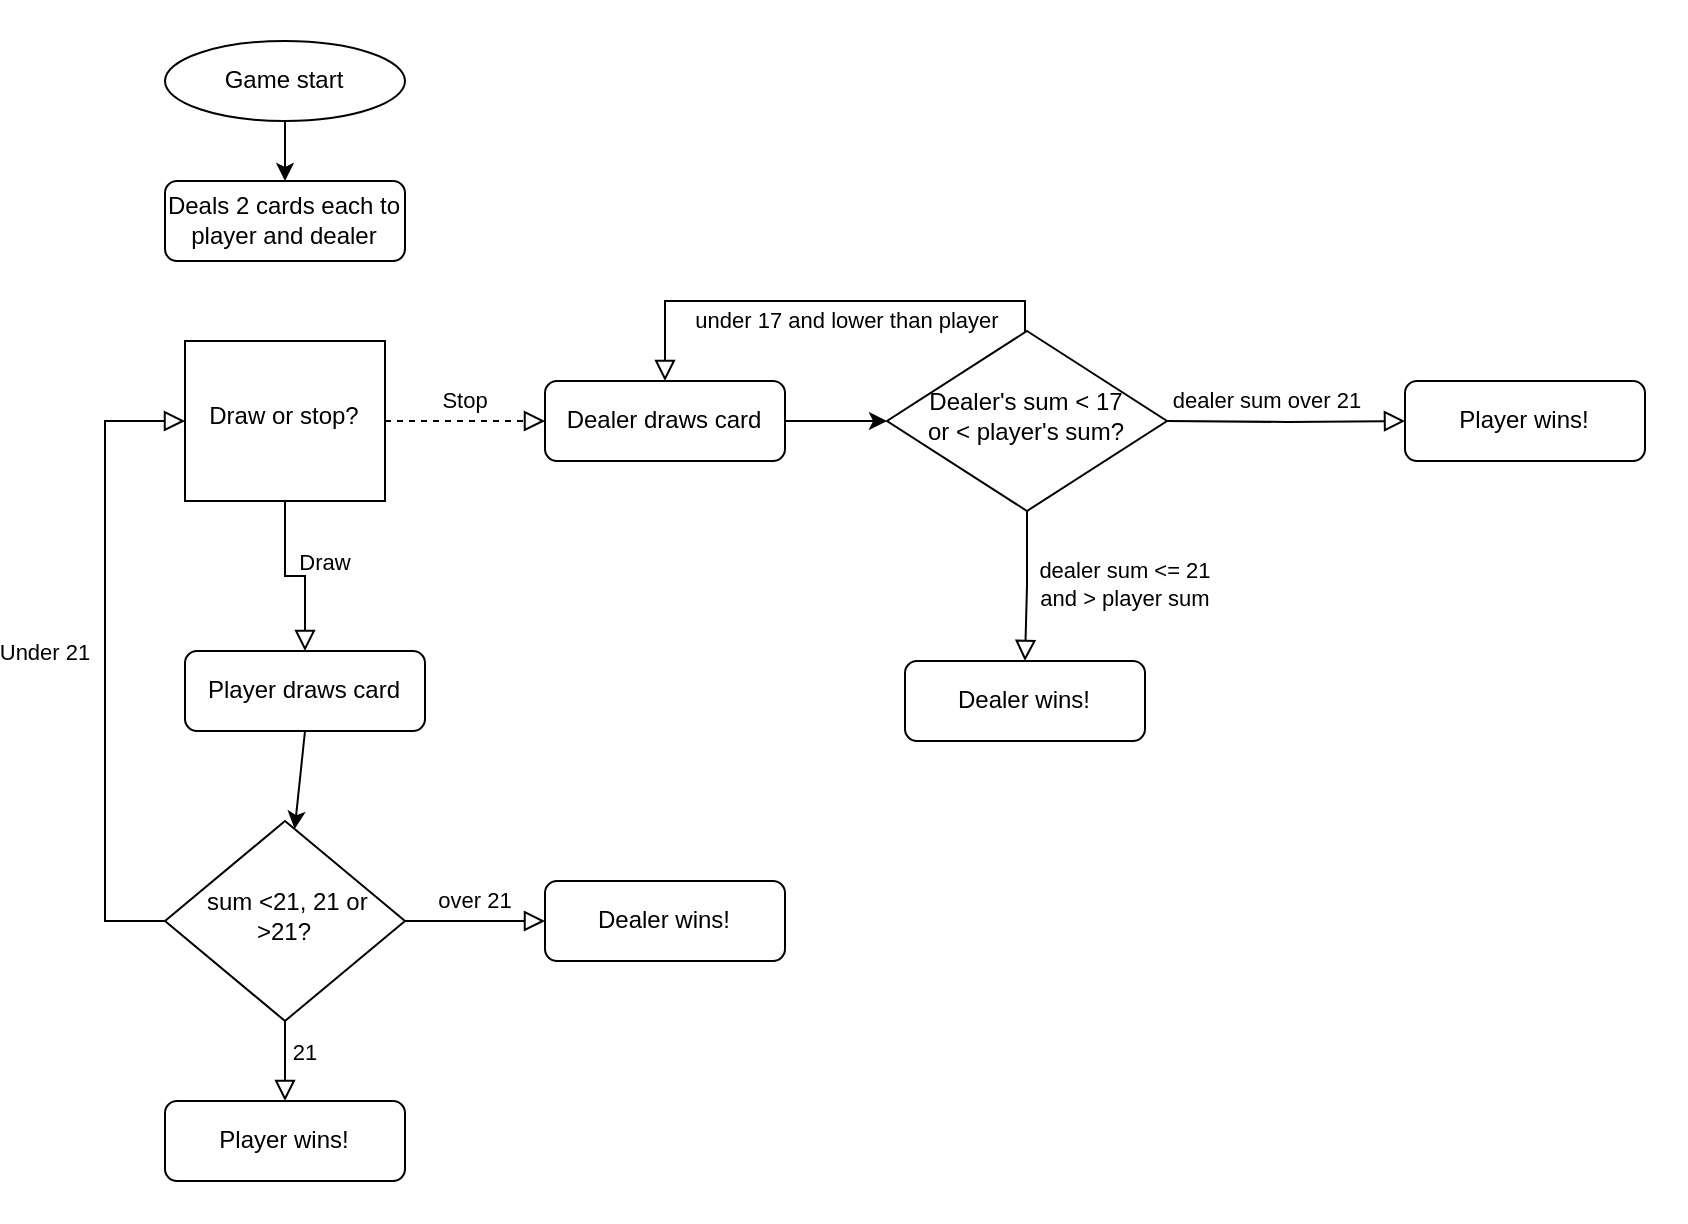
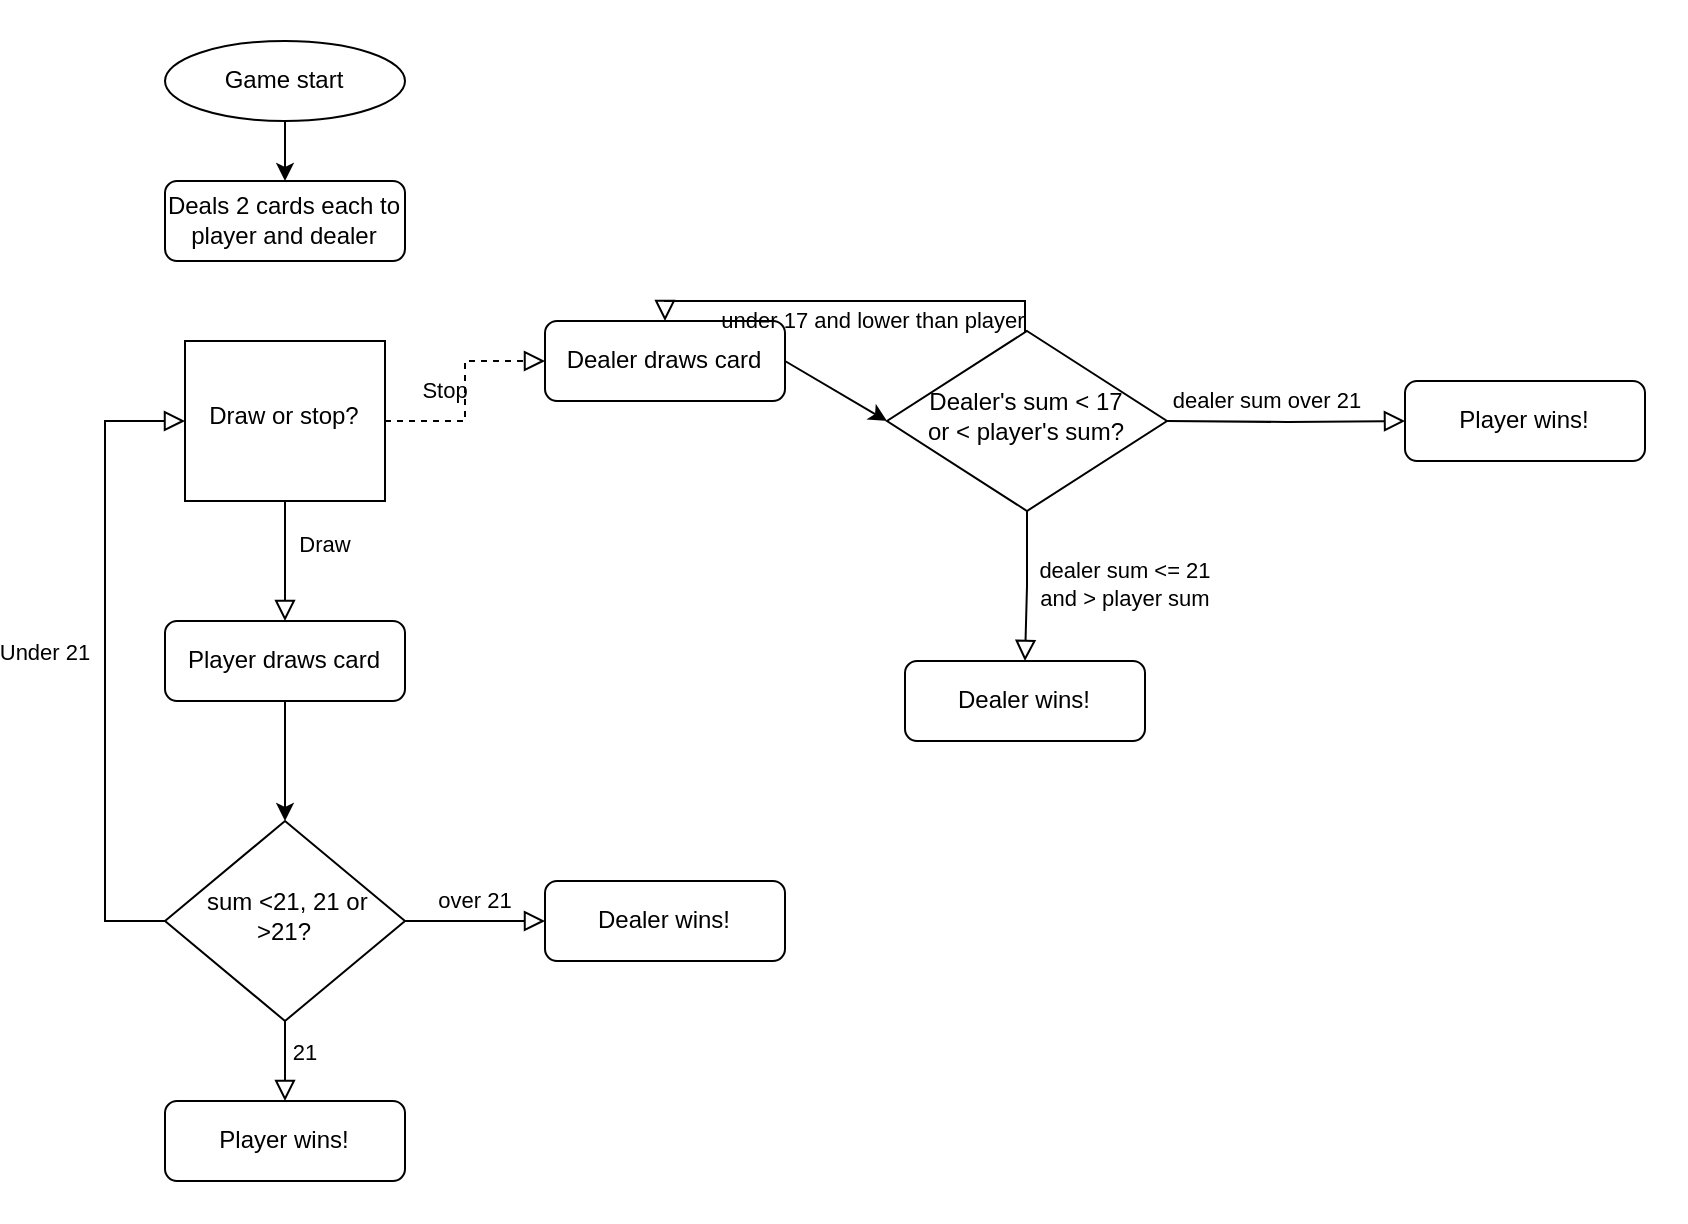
(665, 421) -> (665, 361)
(305, 691) -> (285, 661)
